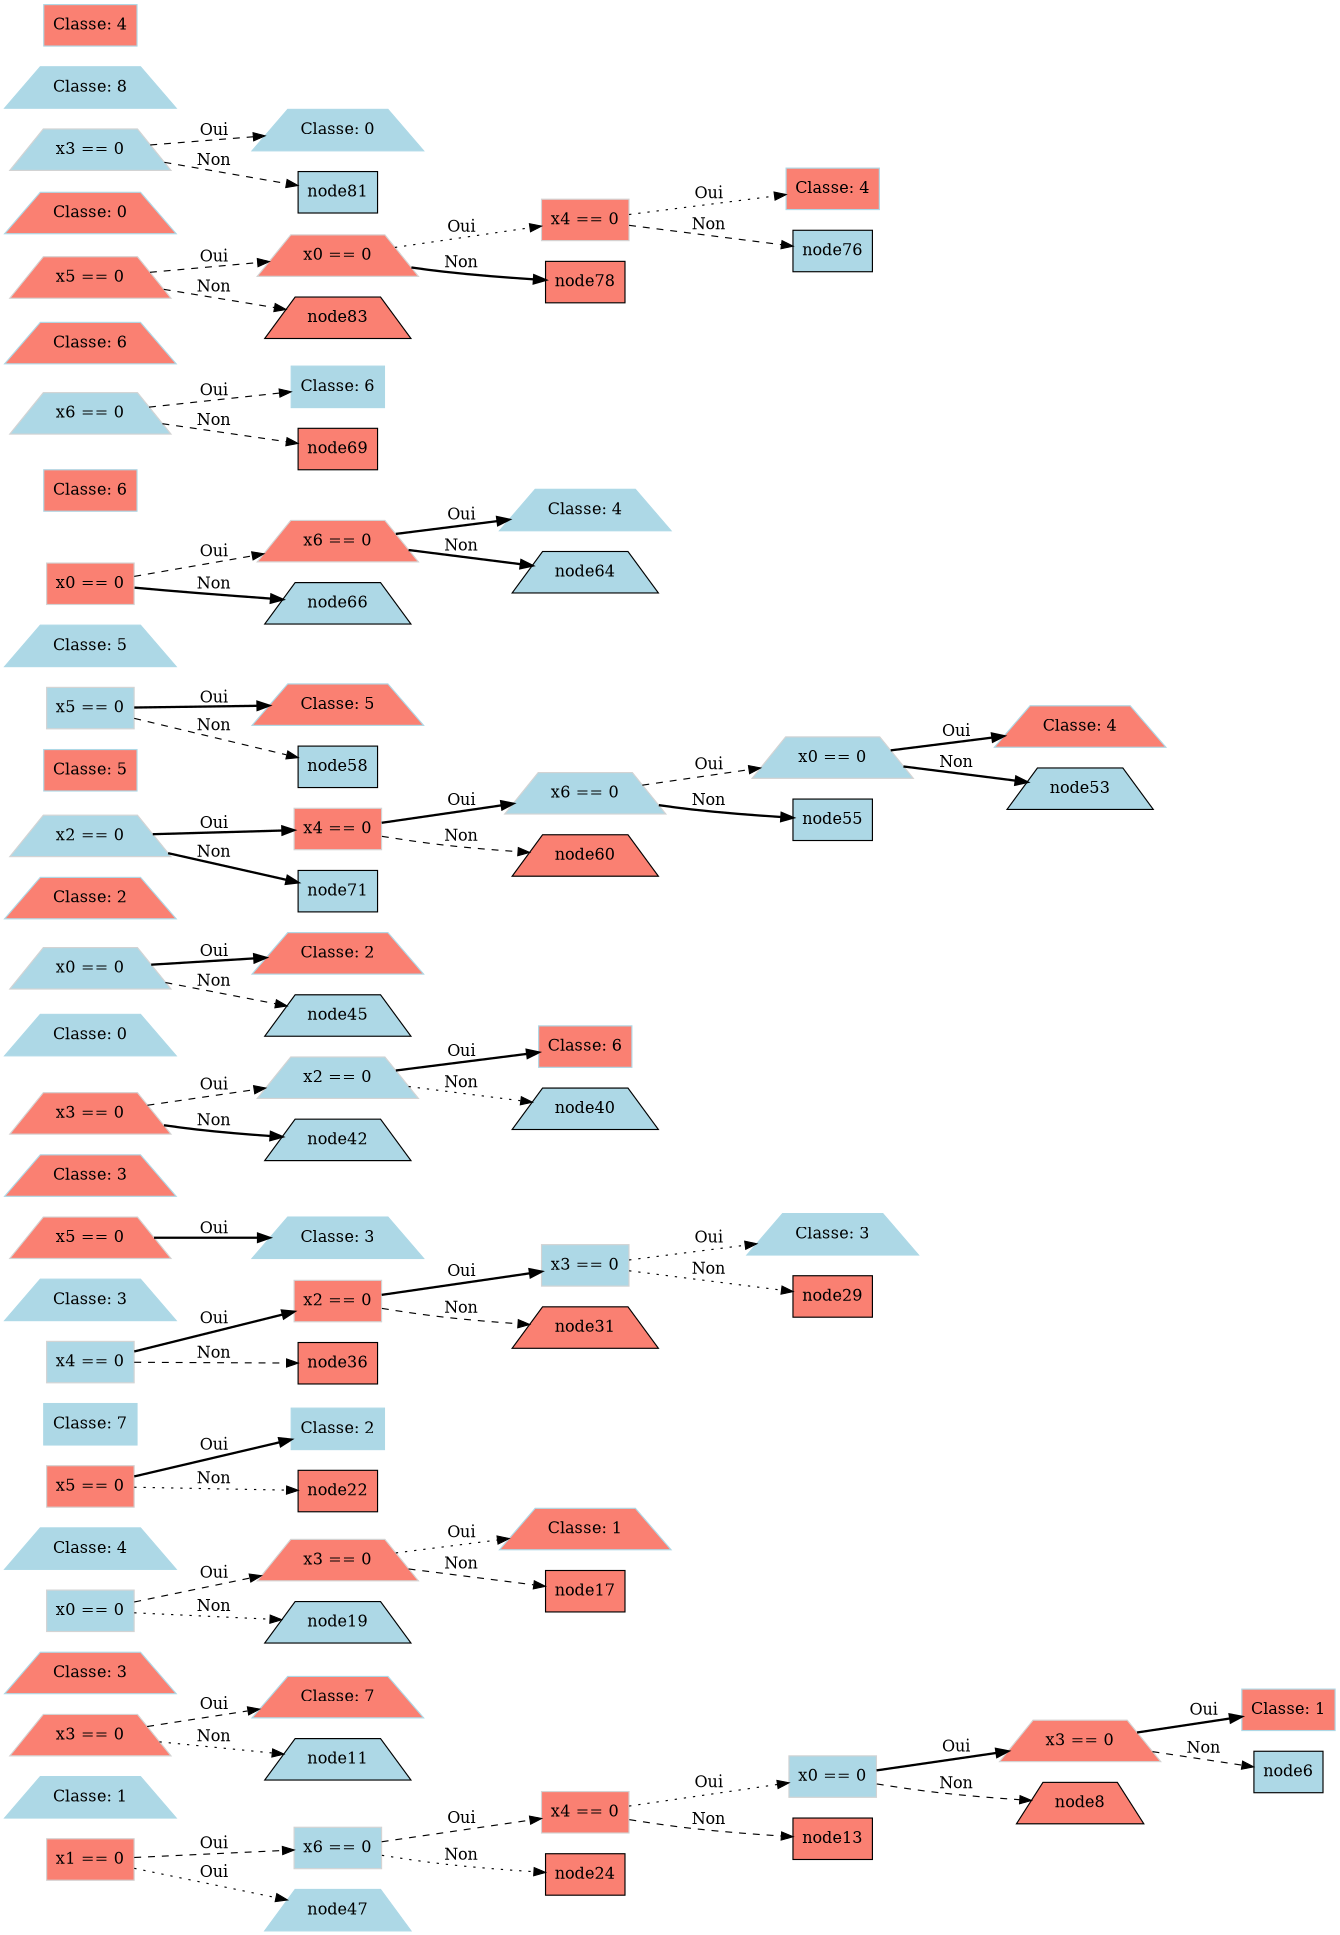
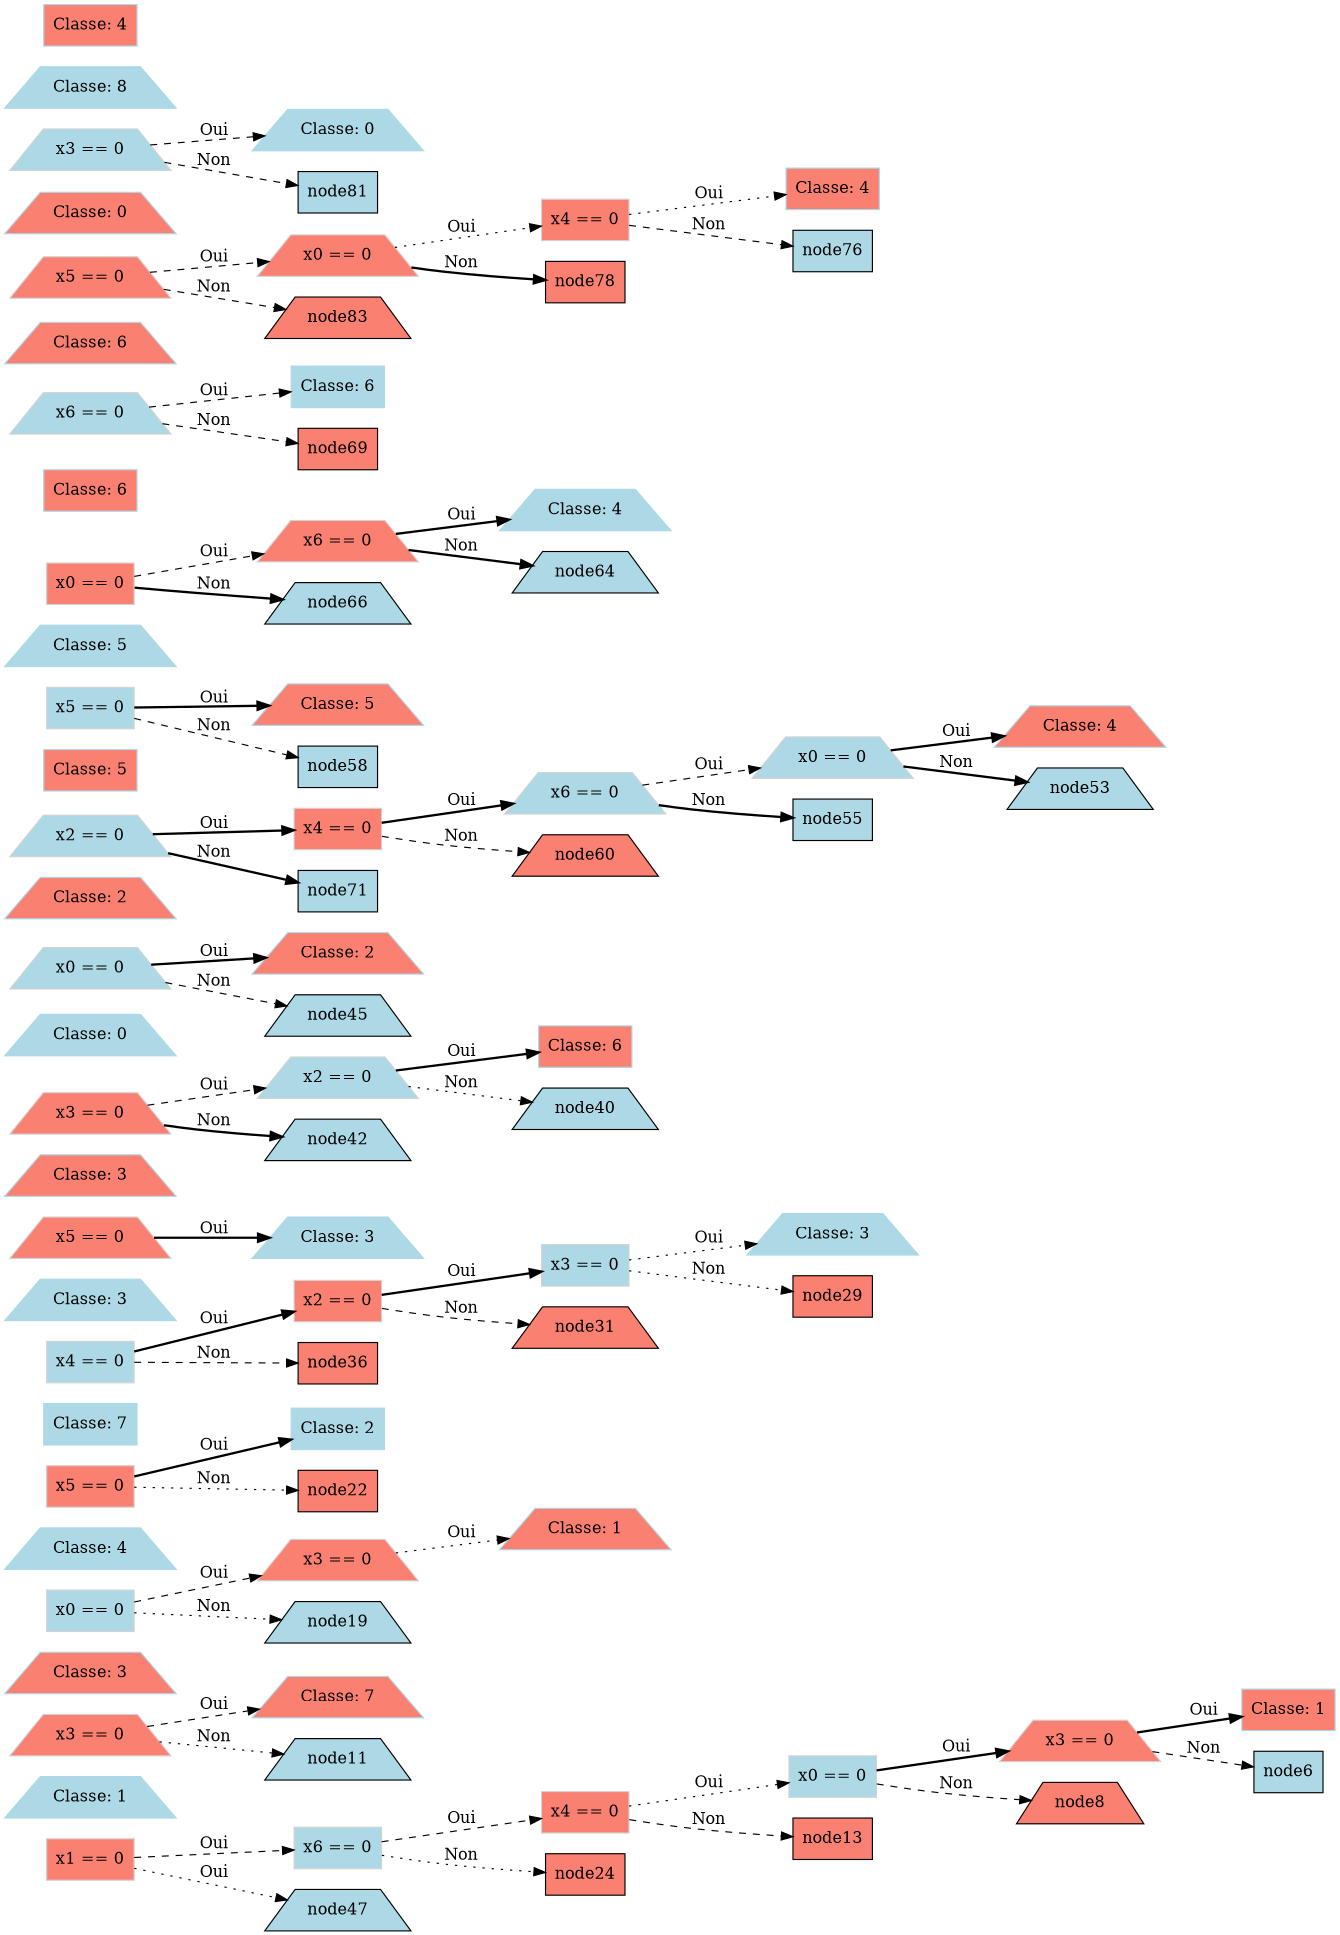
(585, 1591) -> none
(338, 1910) -> (338, 1910)
